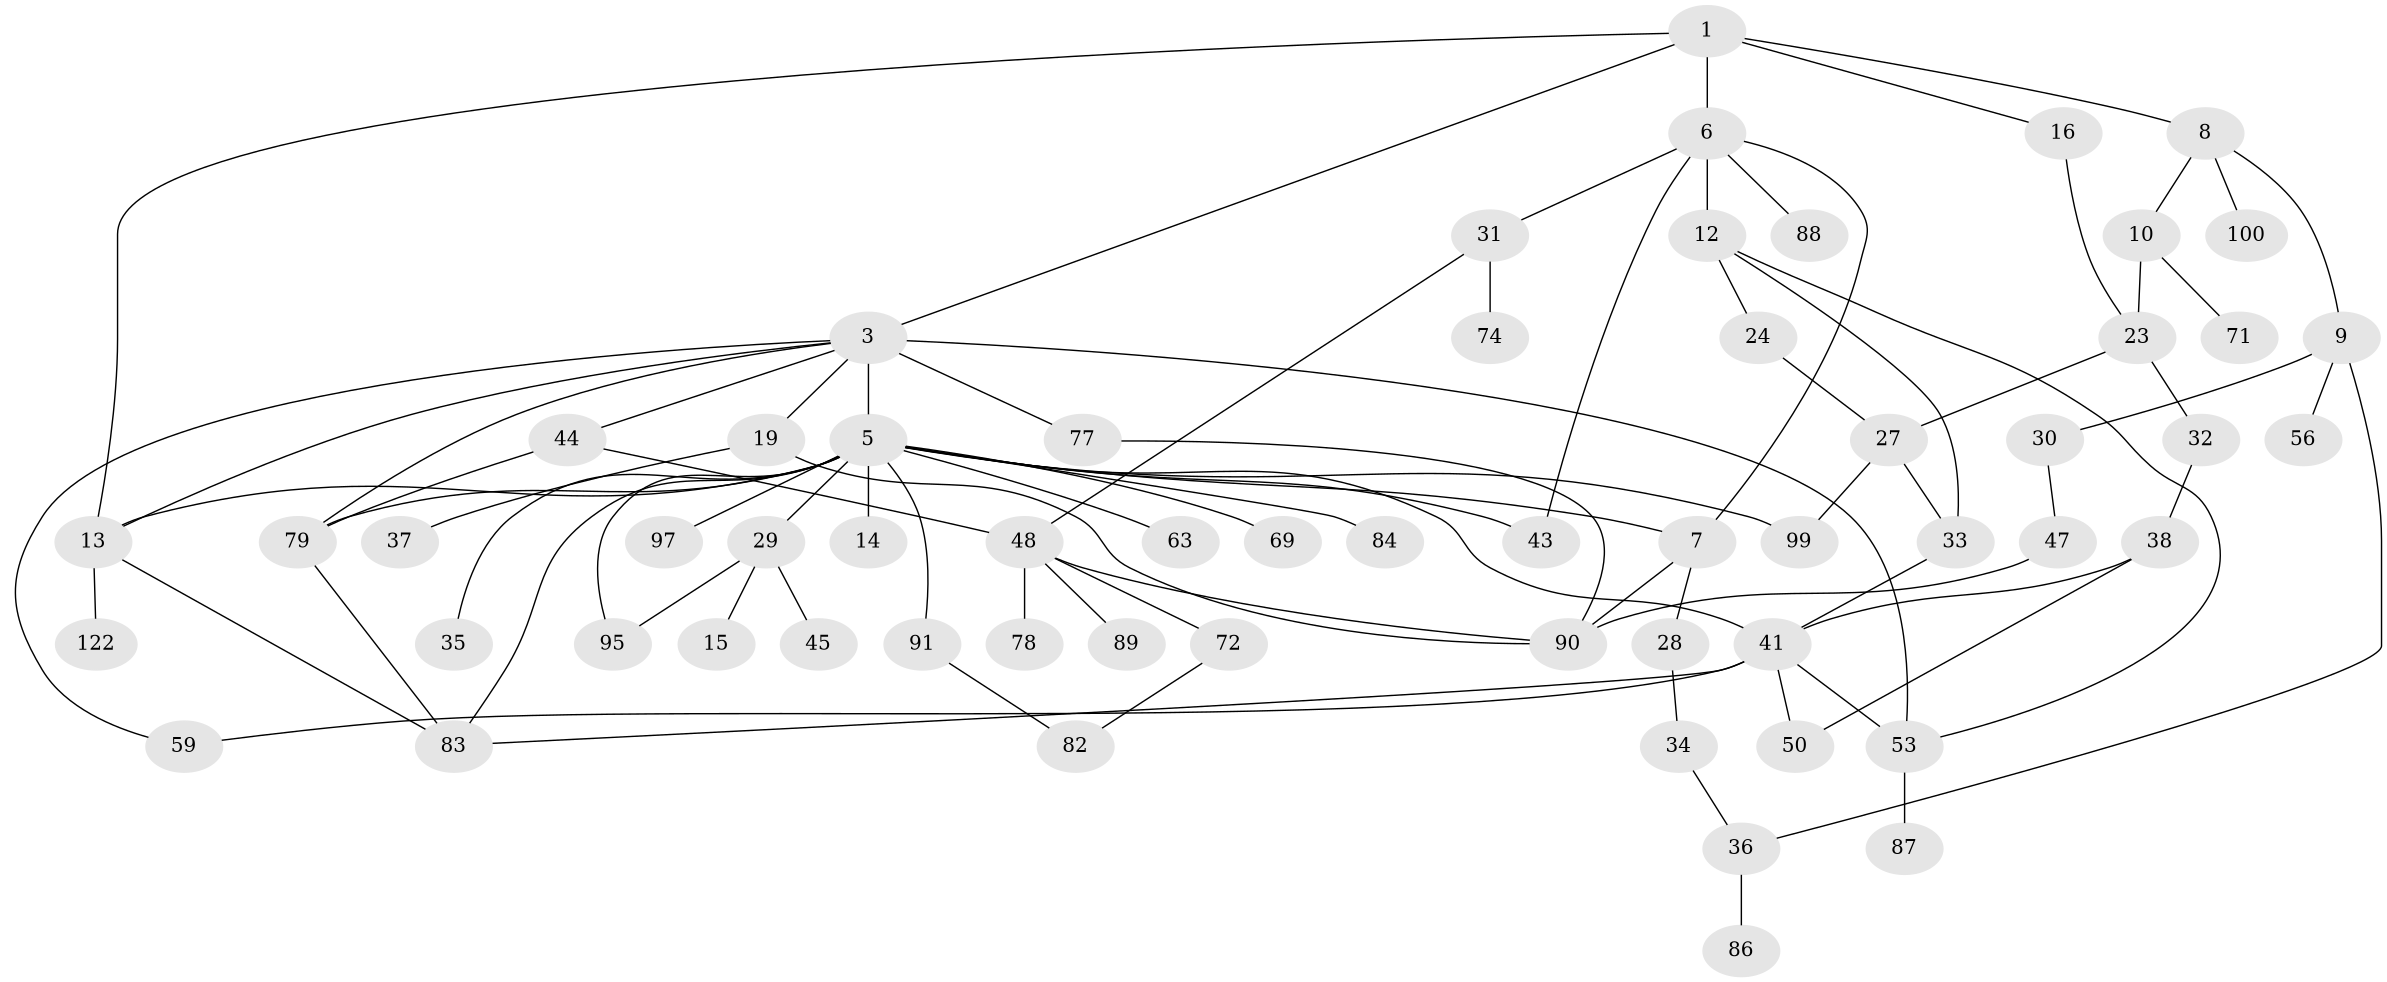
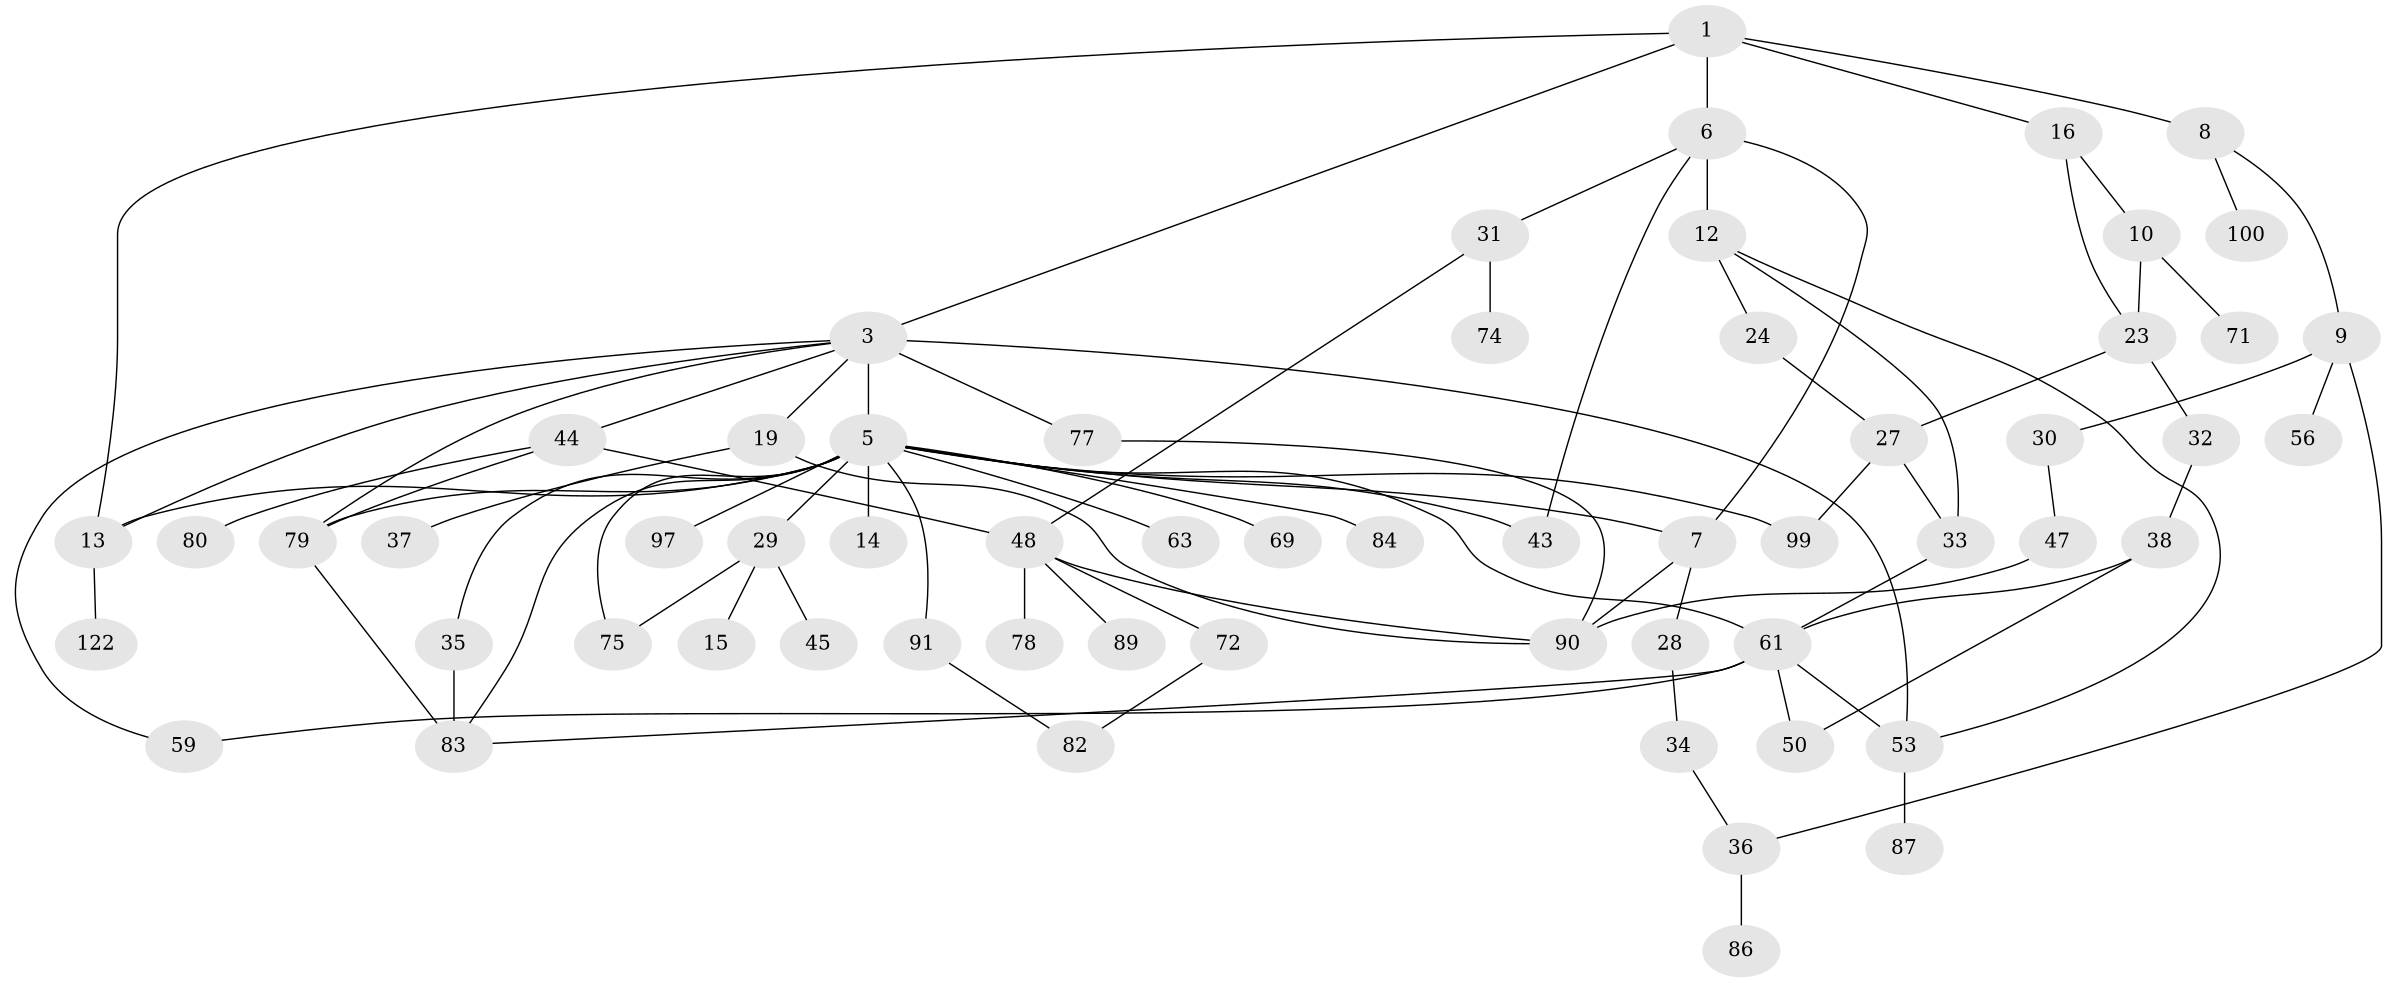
(2174, 185) -> (2103, 185)
(1810, 236) -> none
none -> (196, 542)
(613, 644) -> (613, 644)
(1773, 644) -> (1773, 644)
(274, 645) -> (454, 696)
